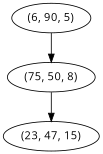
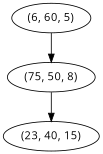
(51, 18) -> (51, 18)
(51, 136) -> (51, 136)
